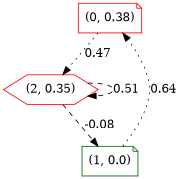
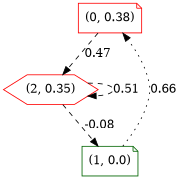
(83, 51) -> (83, 51)
(163, 90) -> (163, 90)
